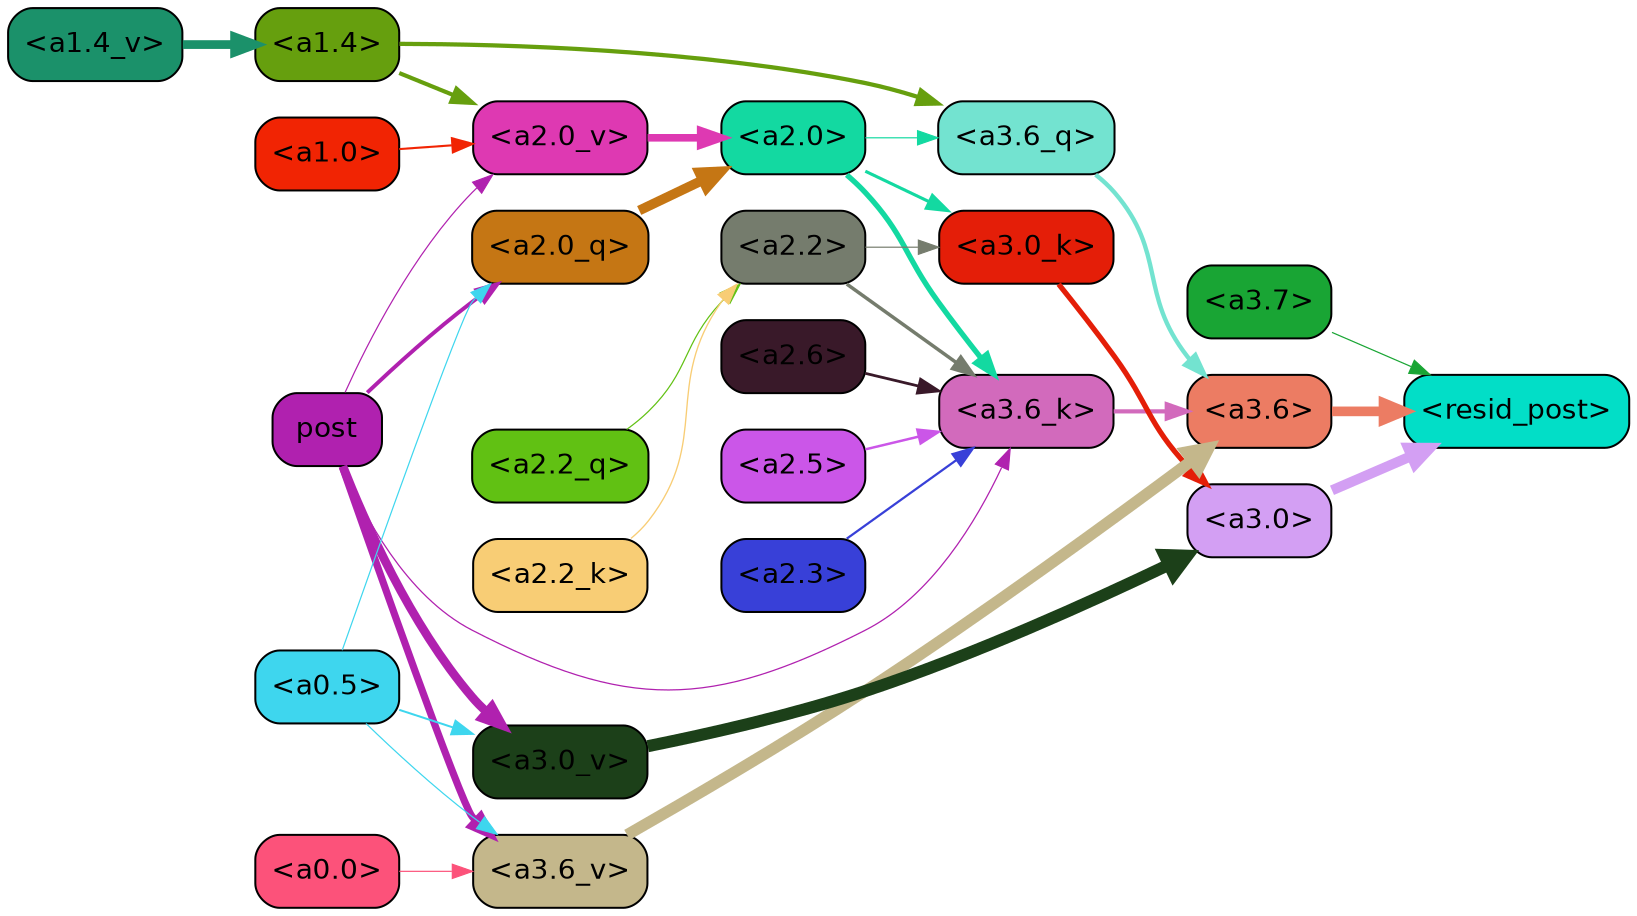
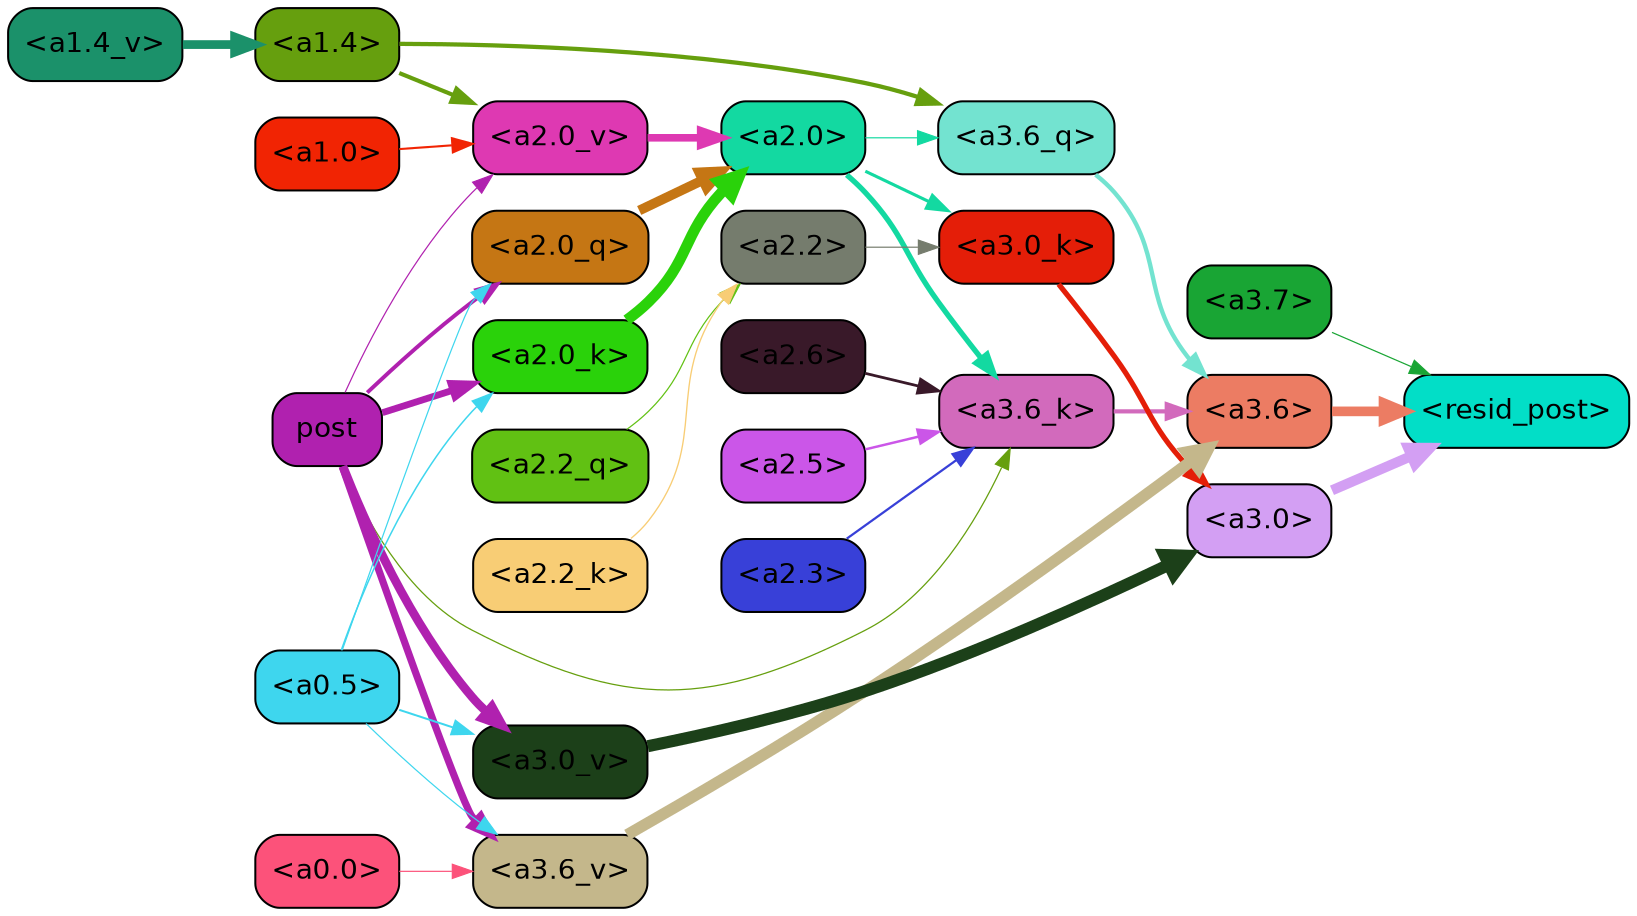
(902, 323) -> none
none -> (560, 357)
(671, 690) -> (671, 690)
